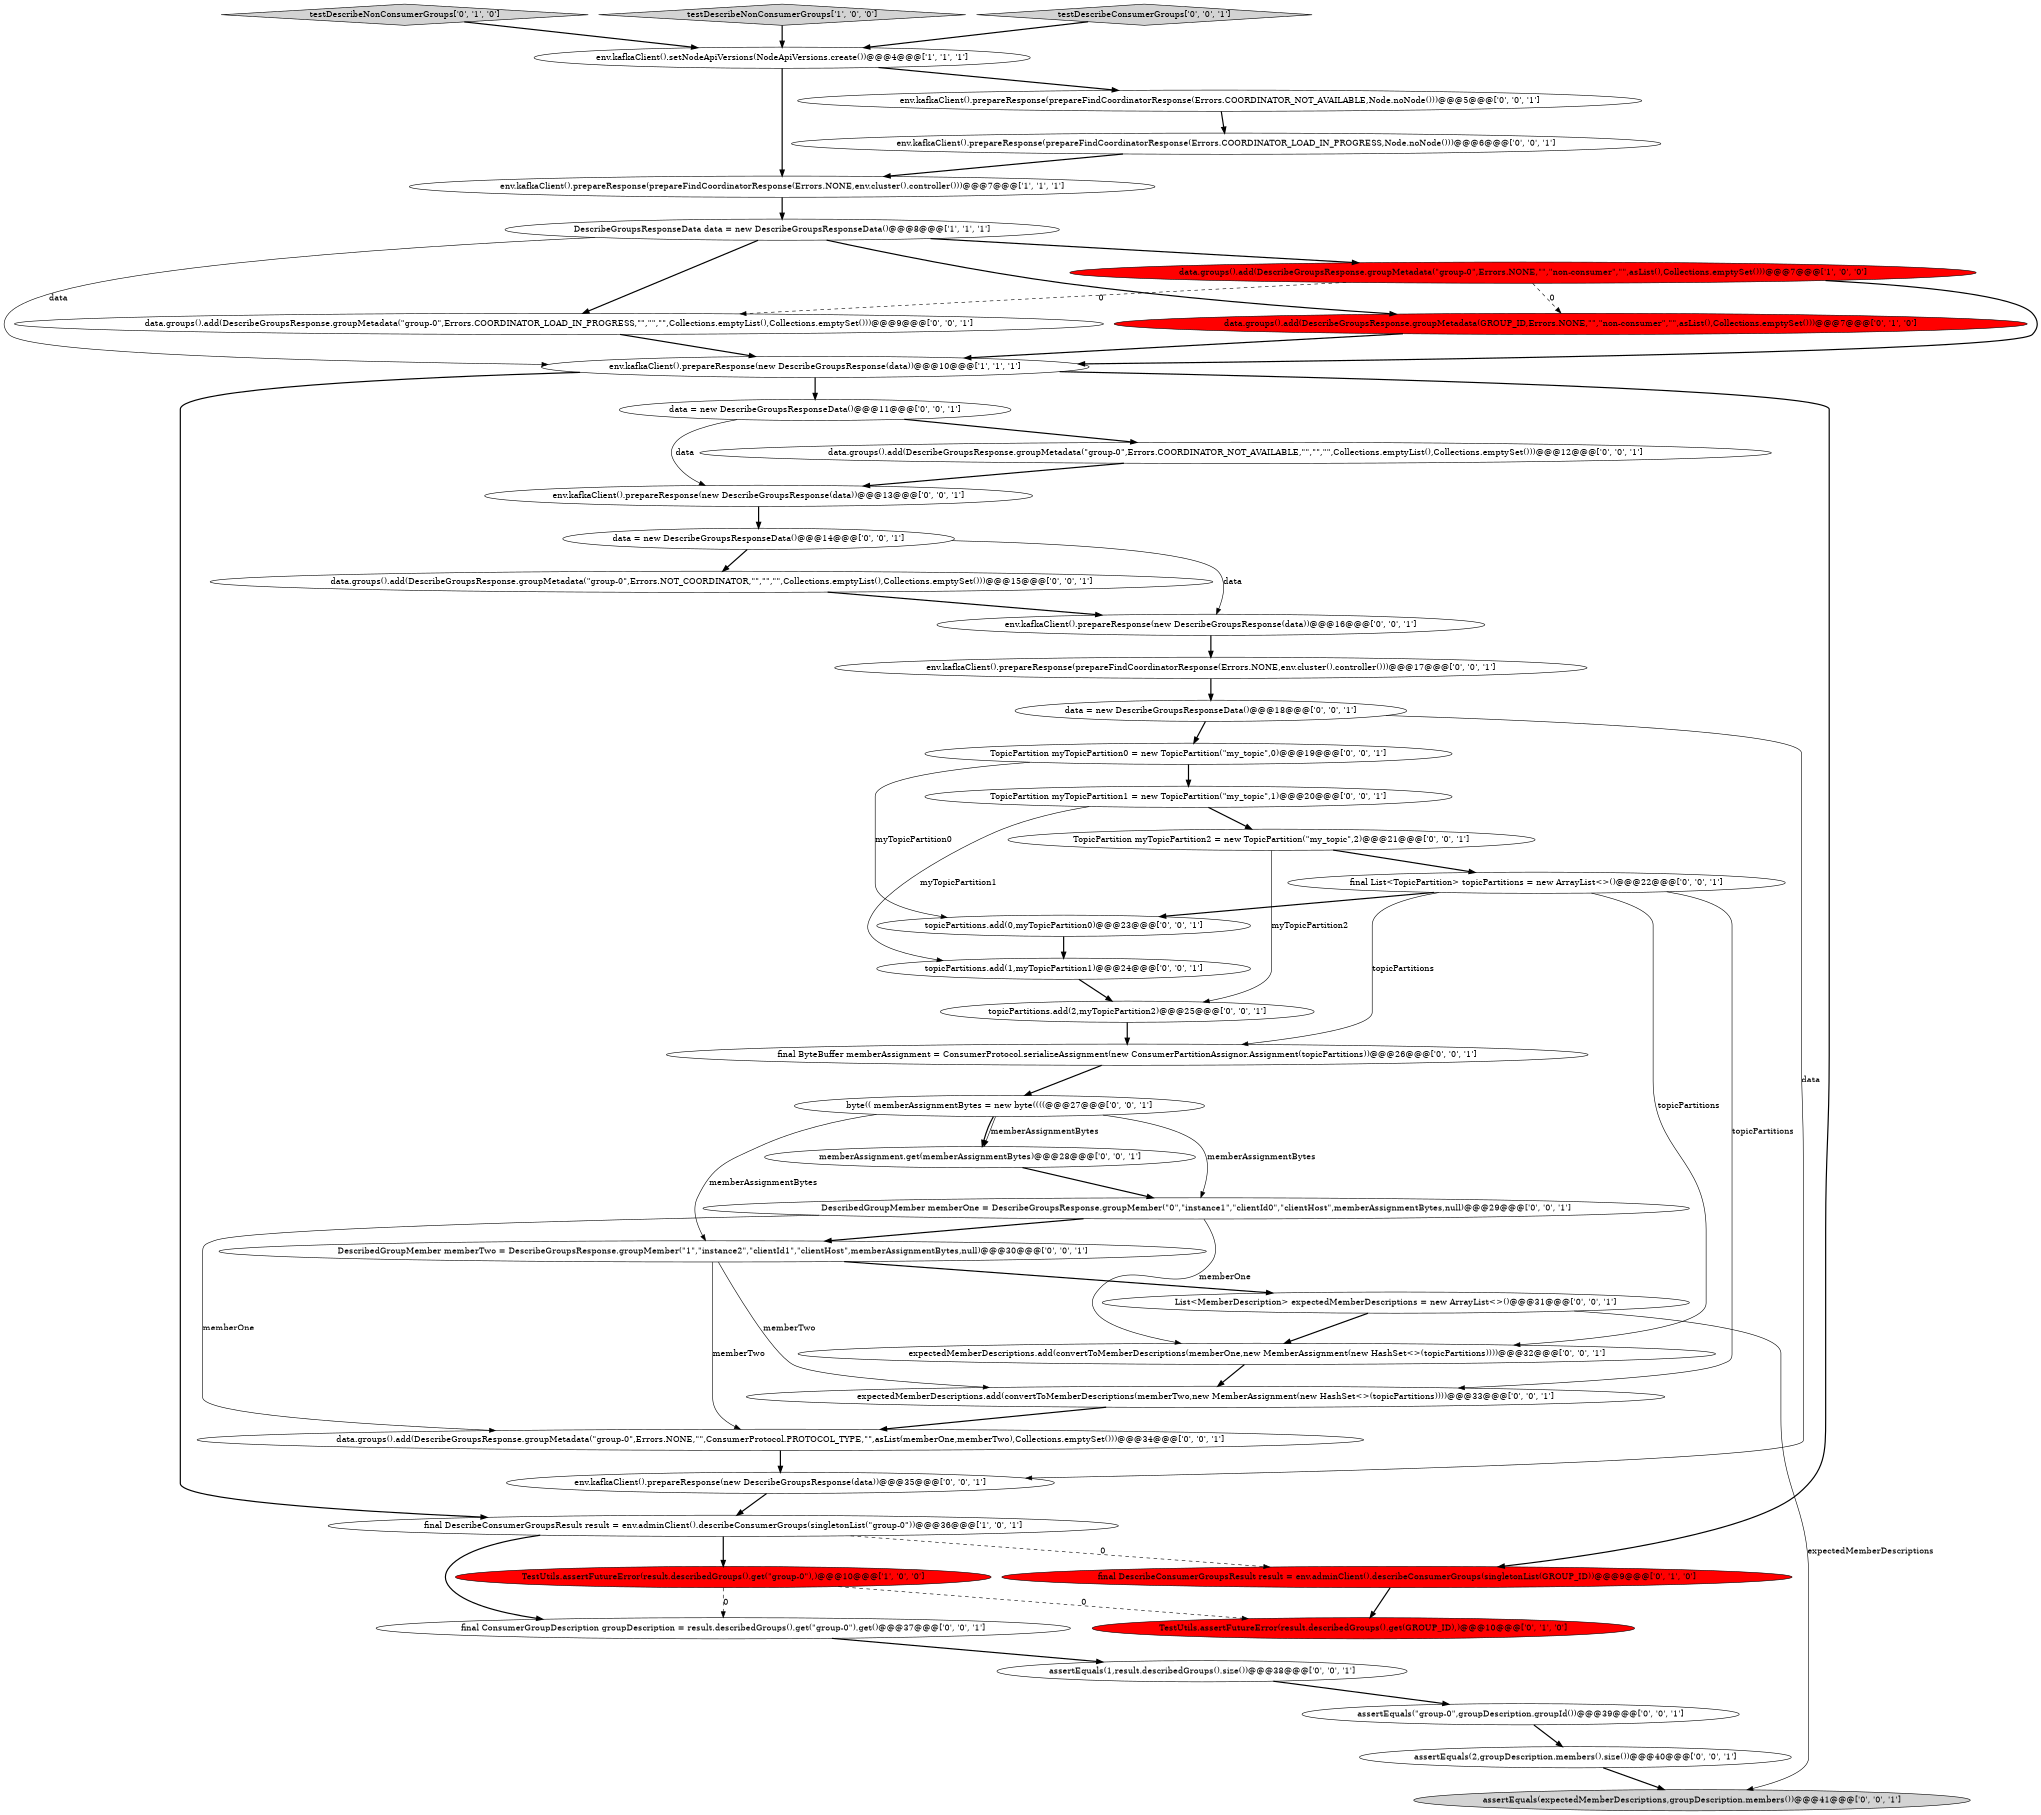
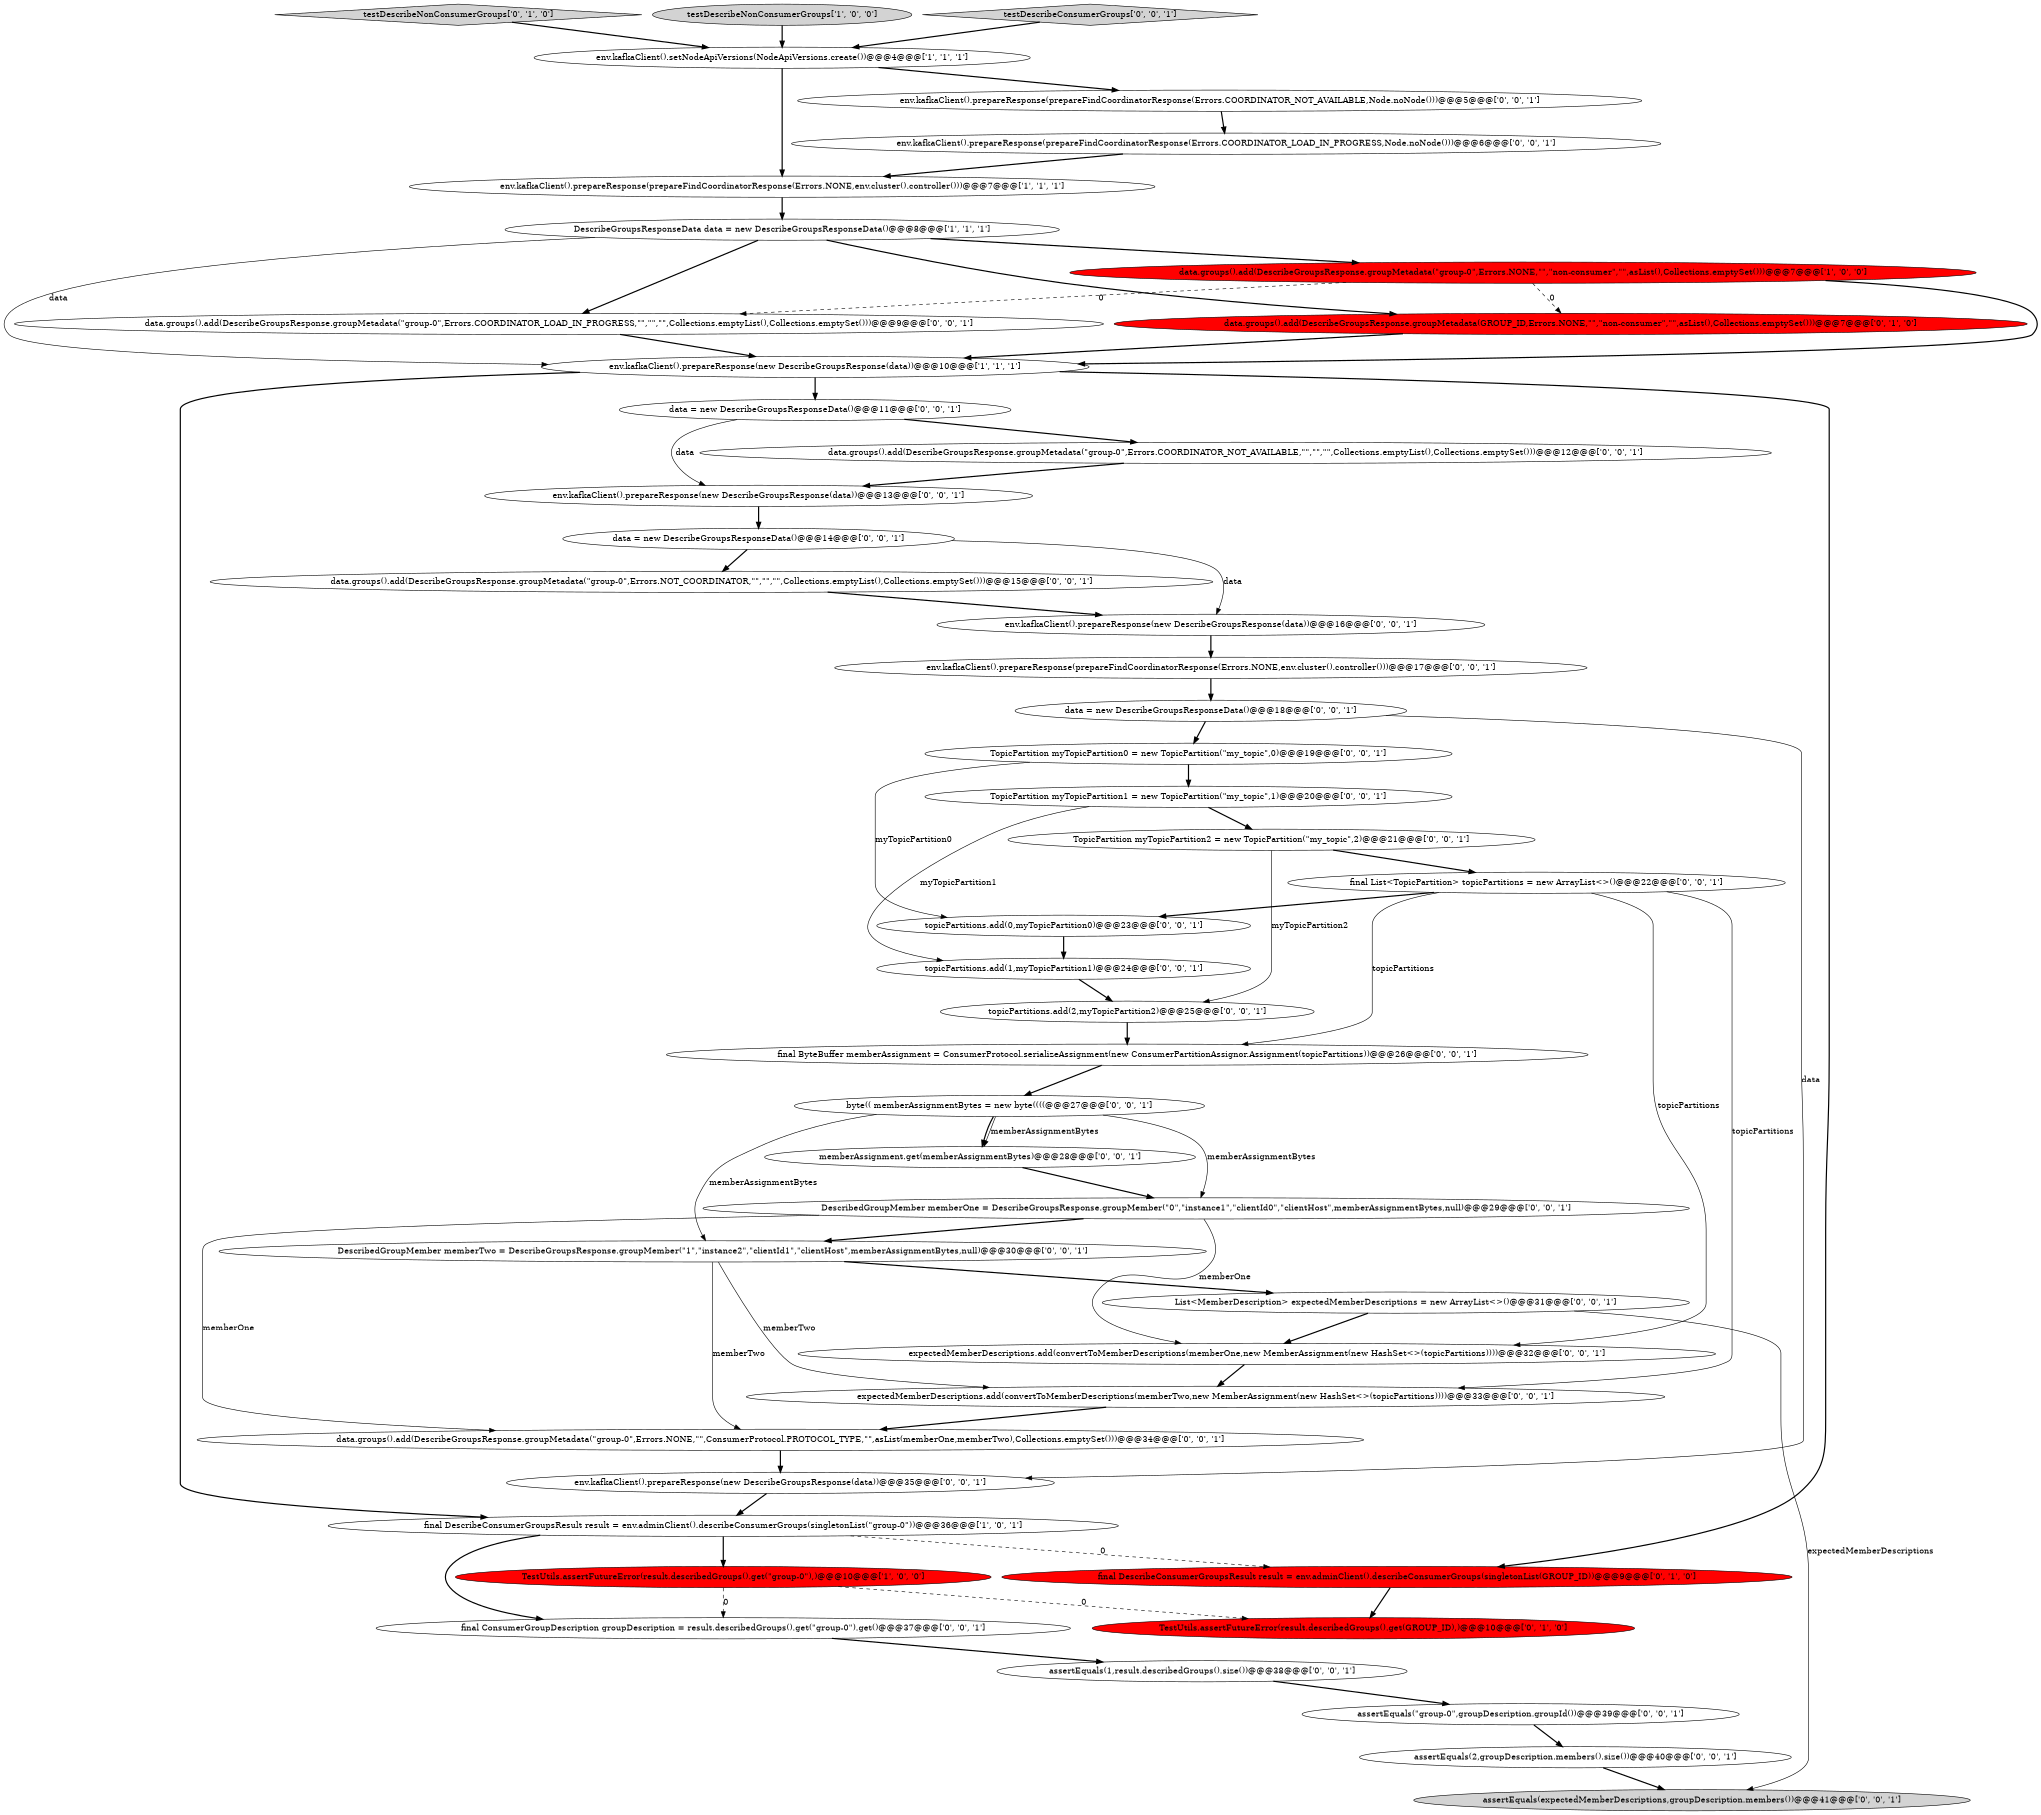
(782, 15) -> (782, 15)
